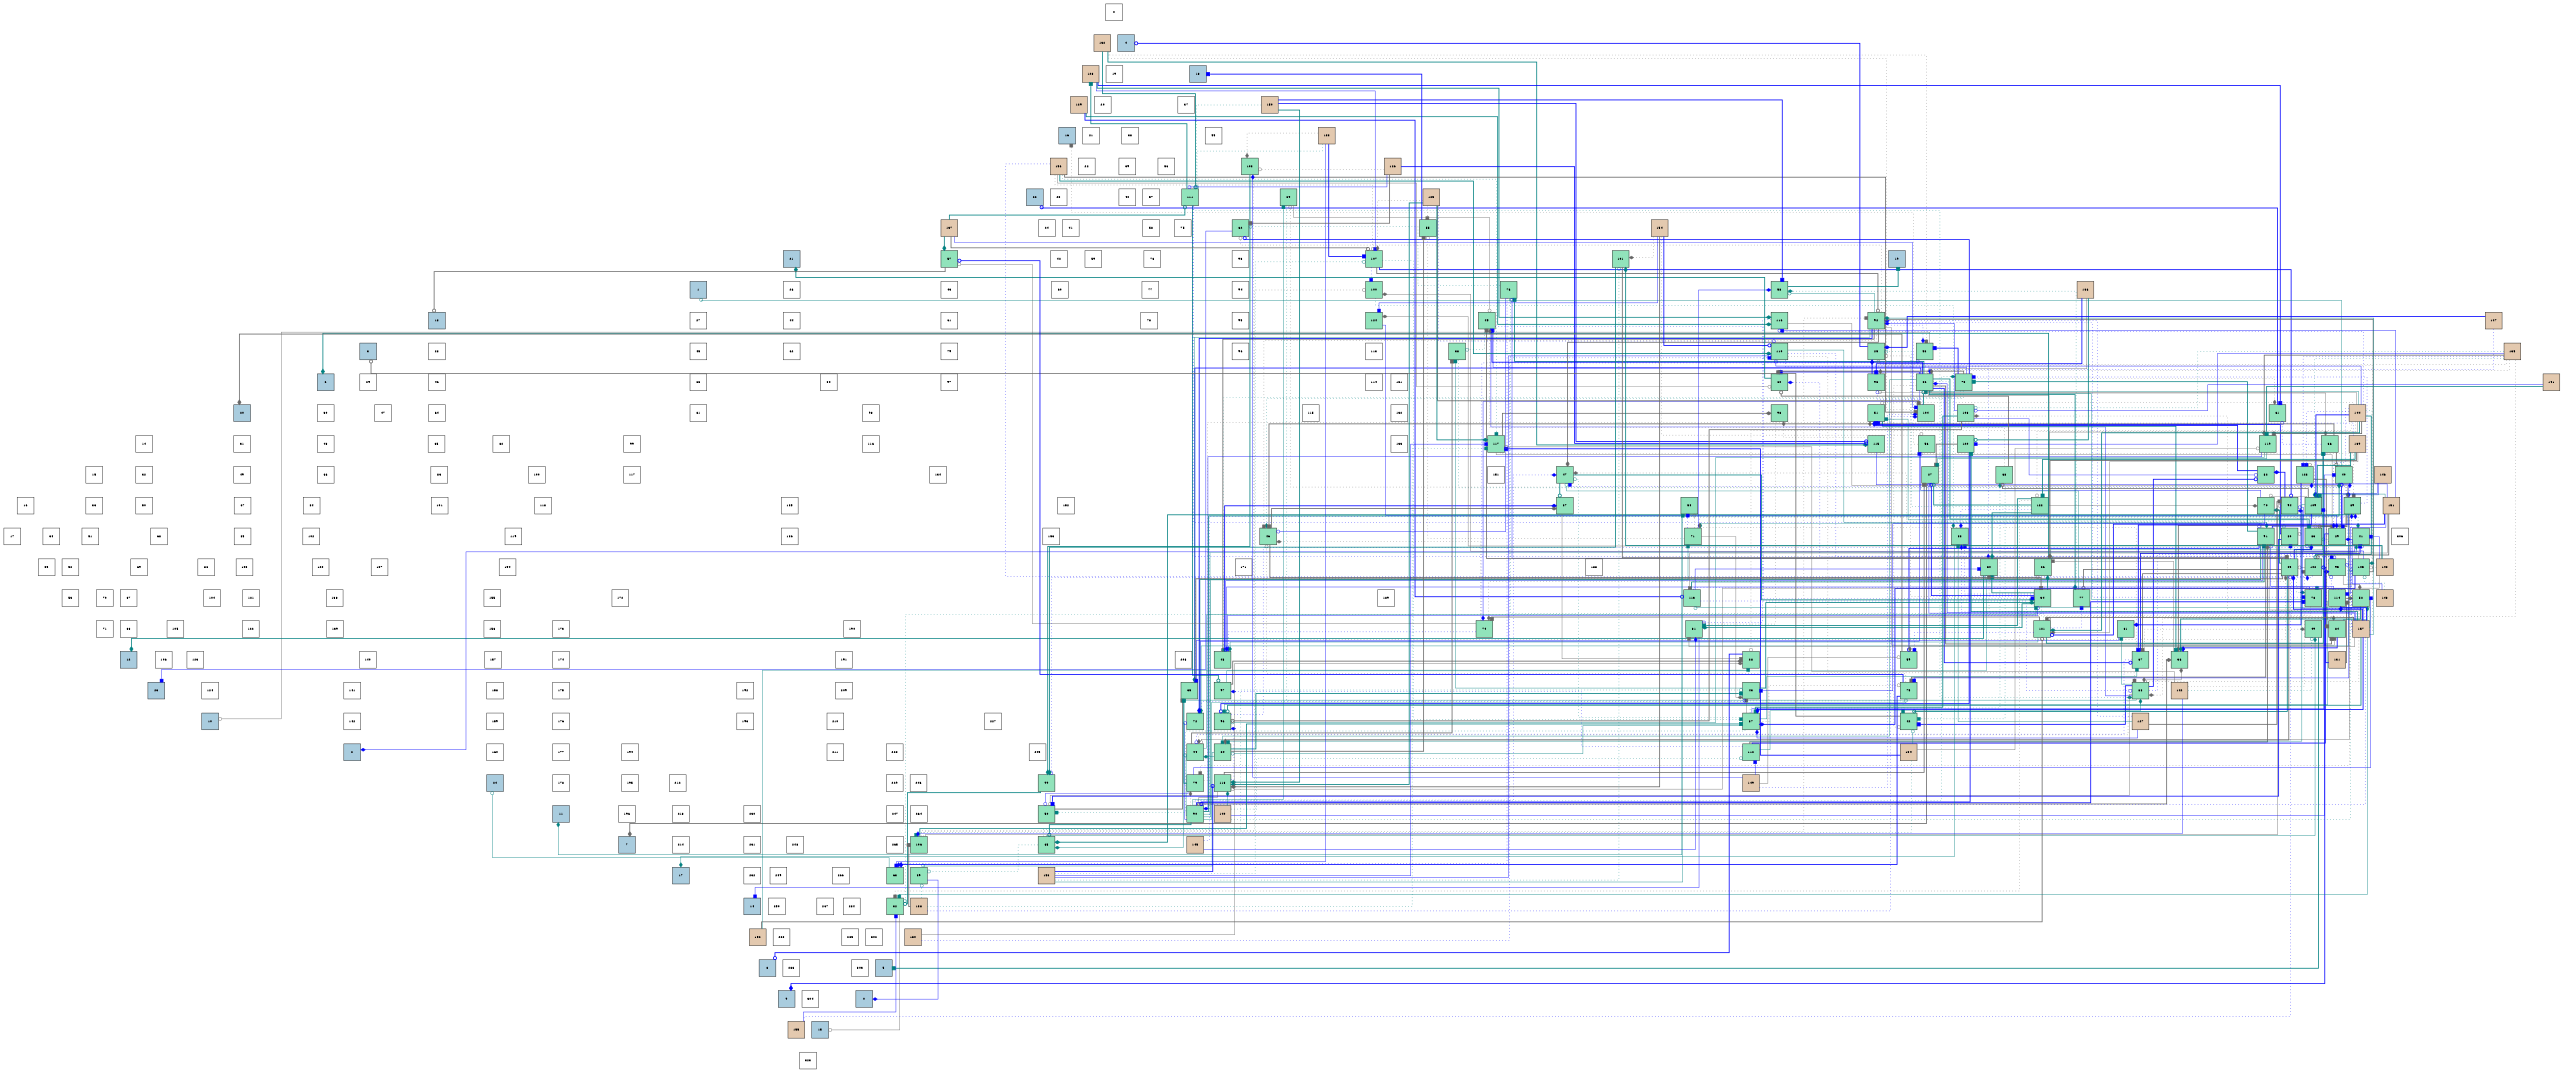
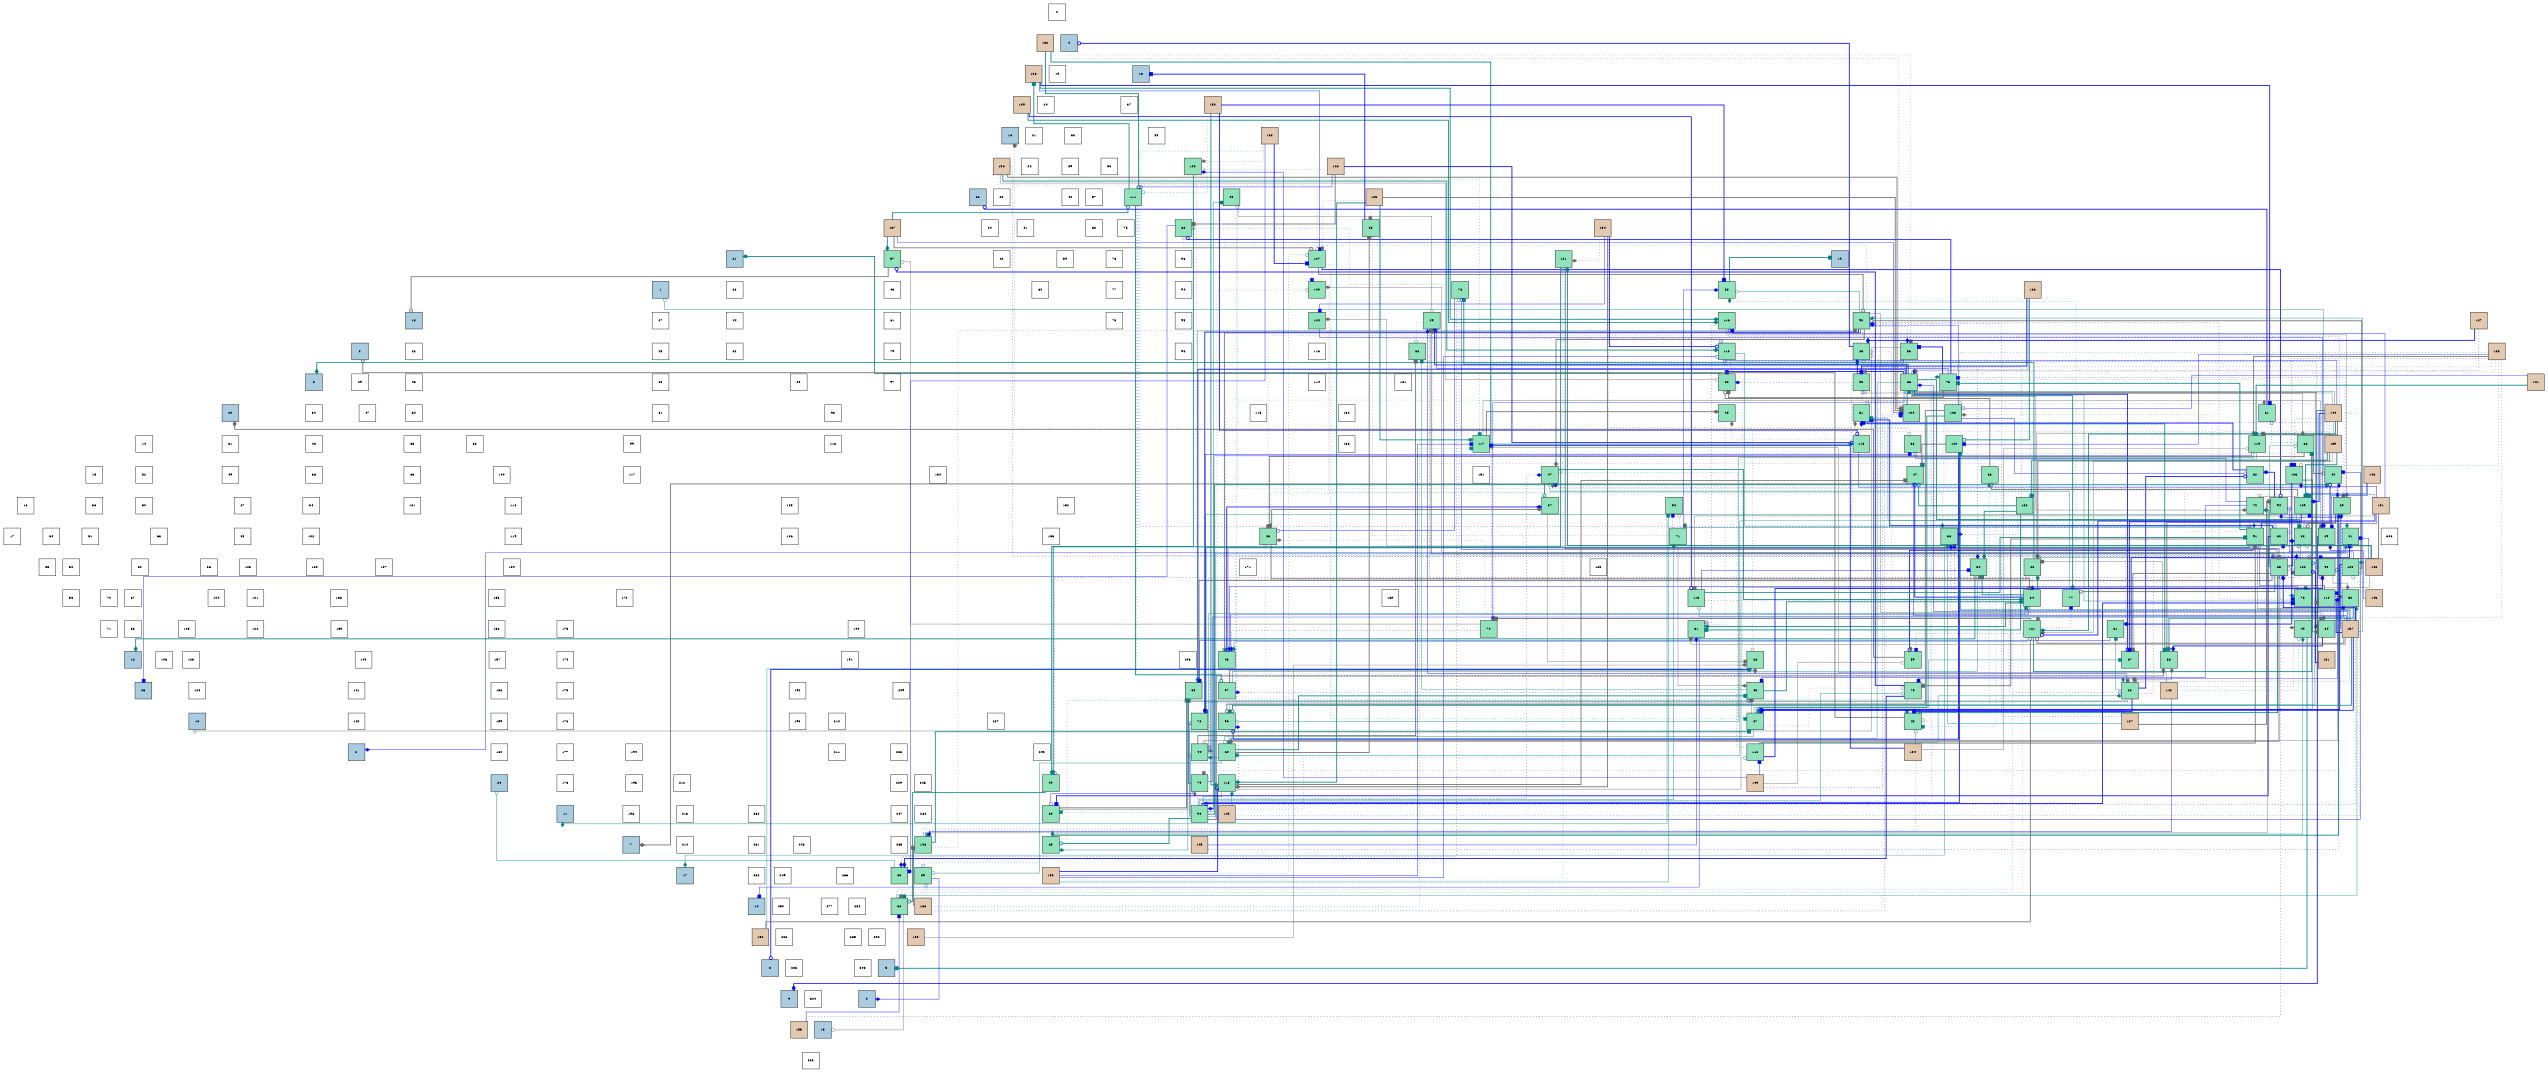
(1675, 646) -> (1645, 515)
(825, 906) -> (830, 906)
(1493, 940) -> none
